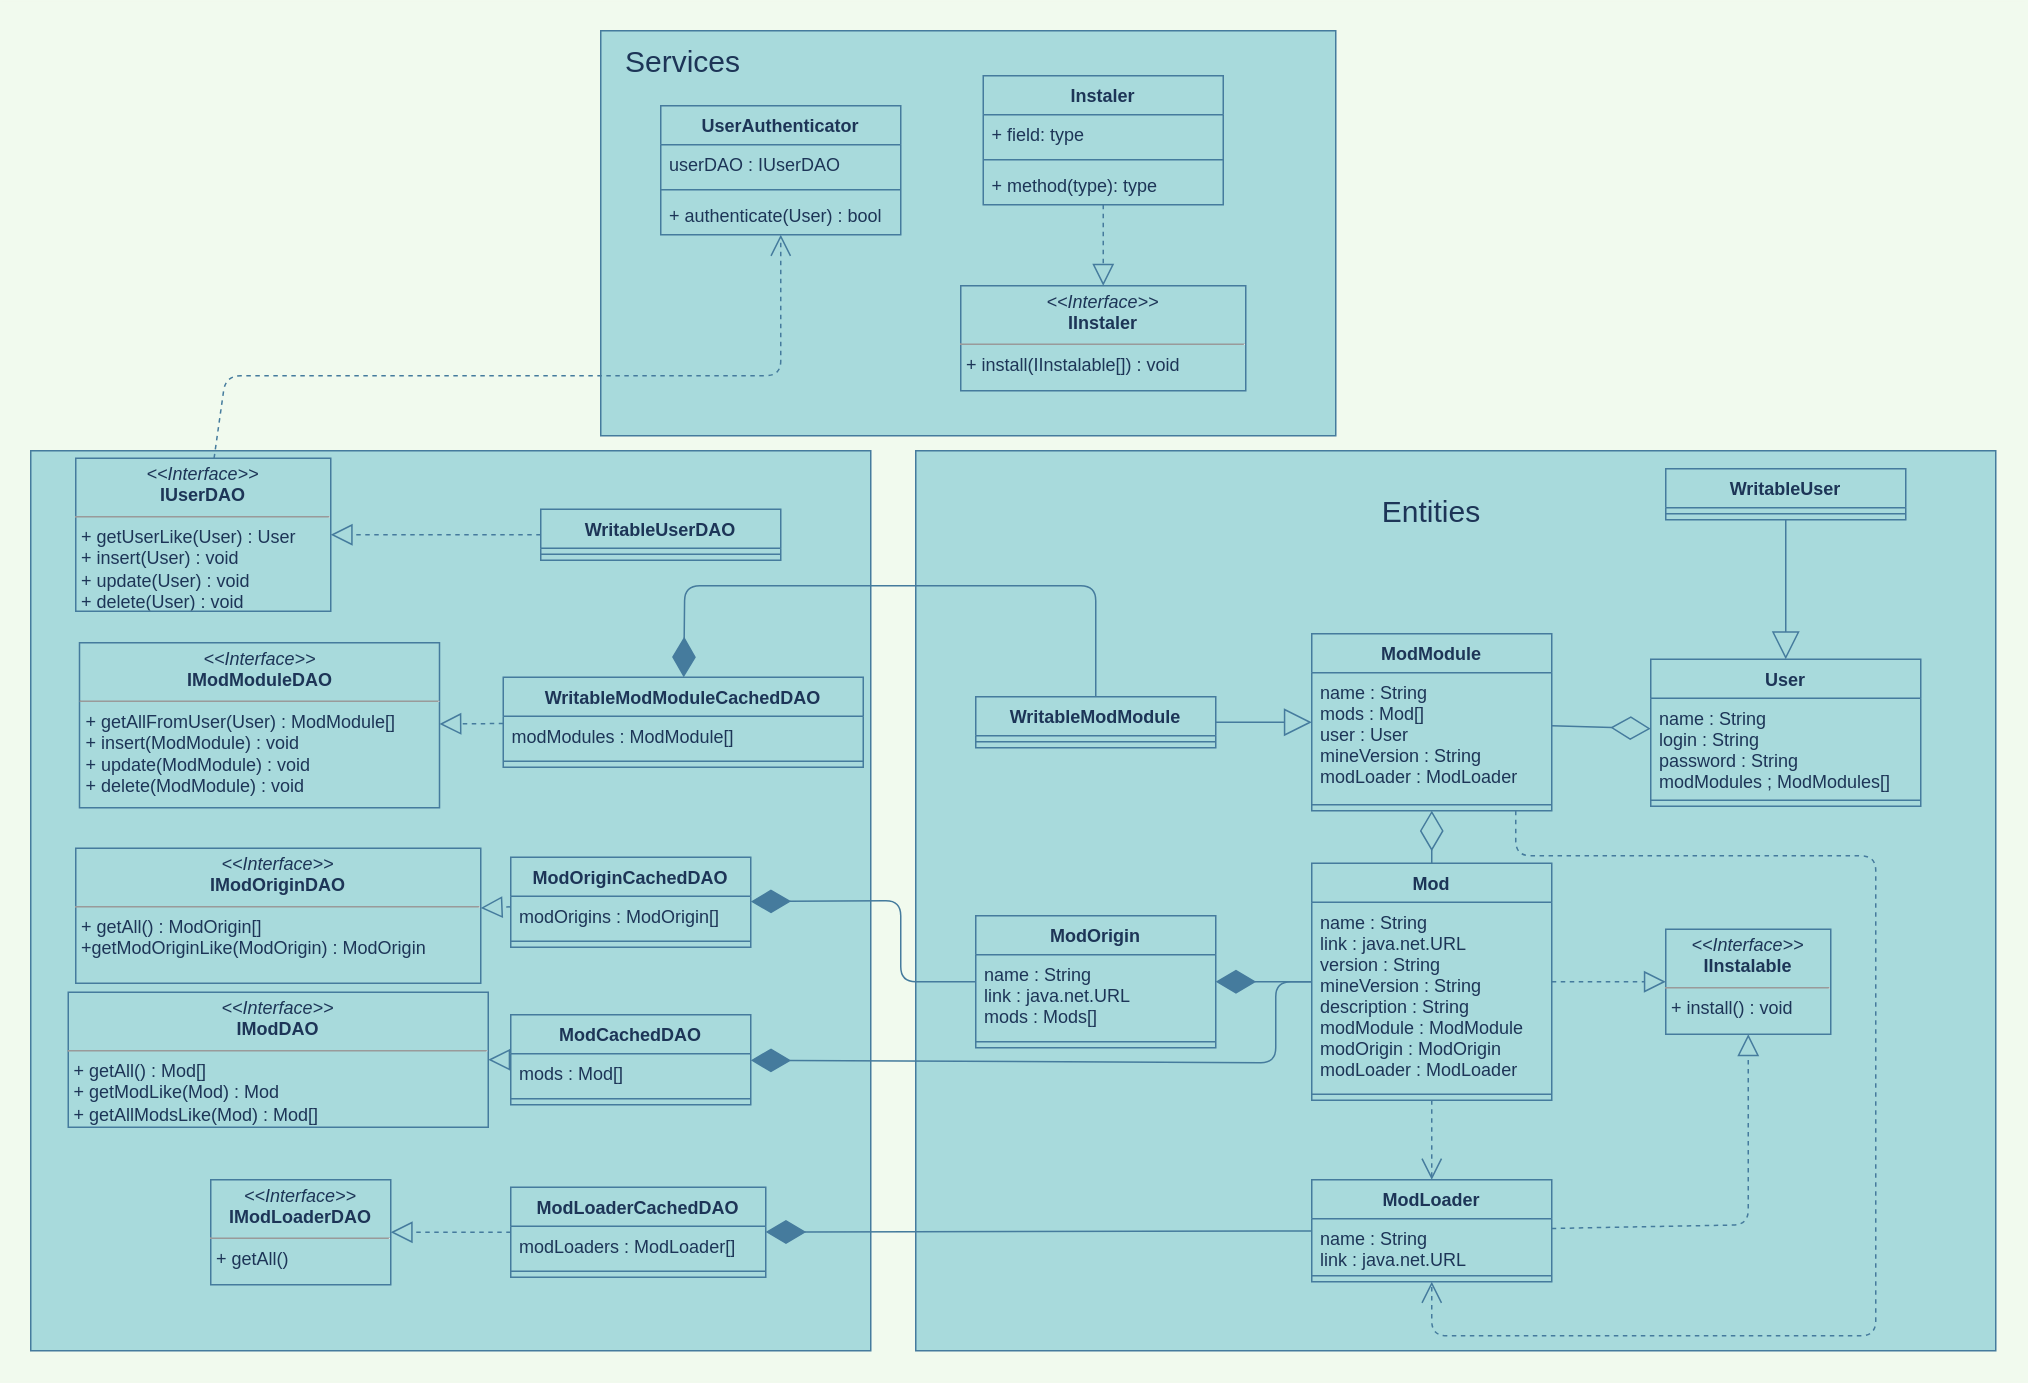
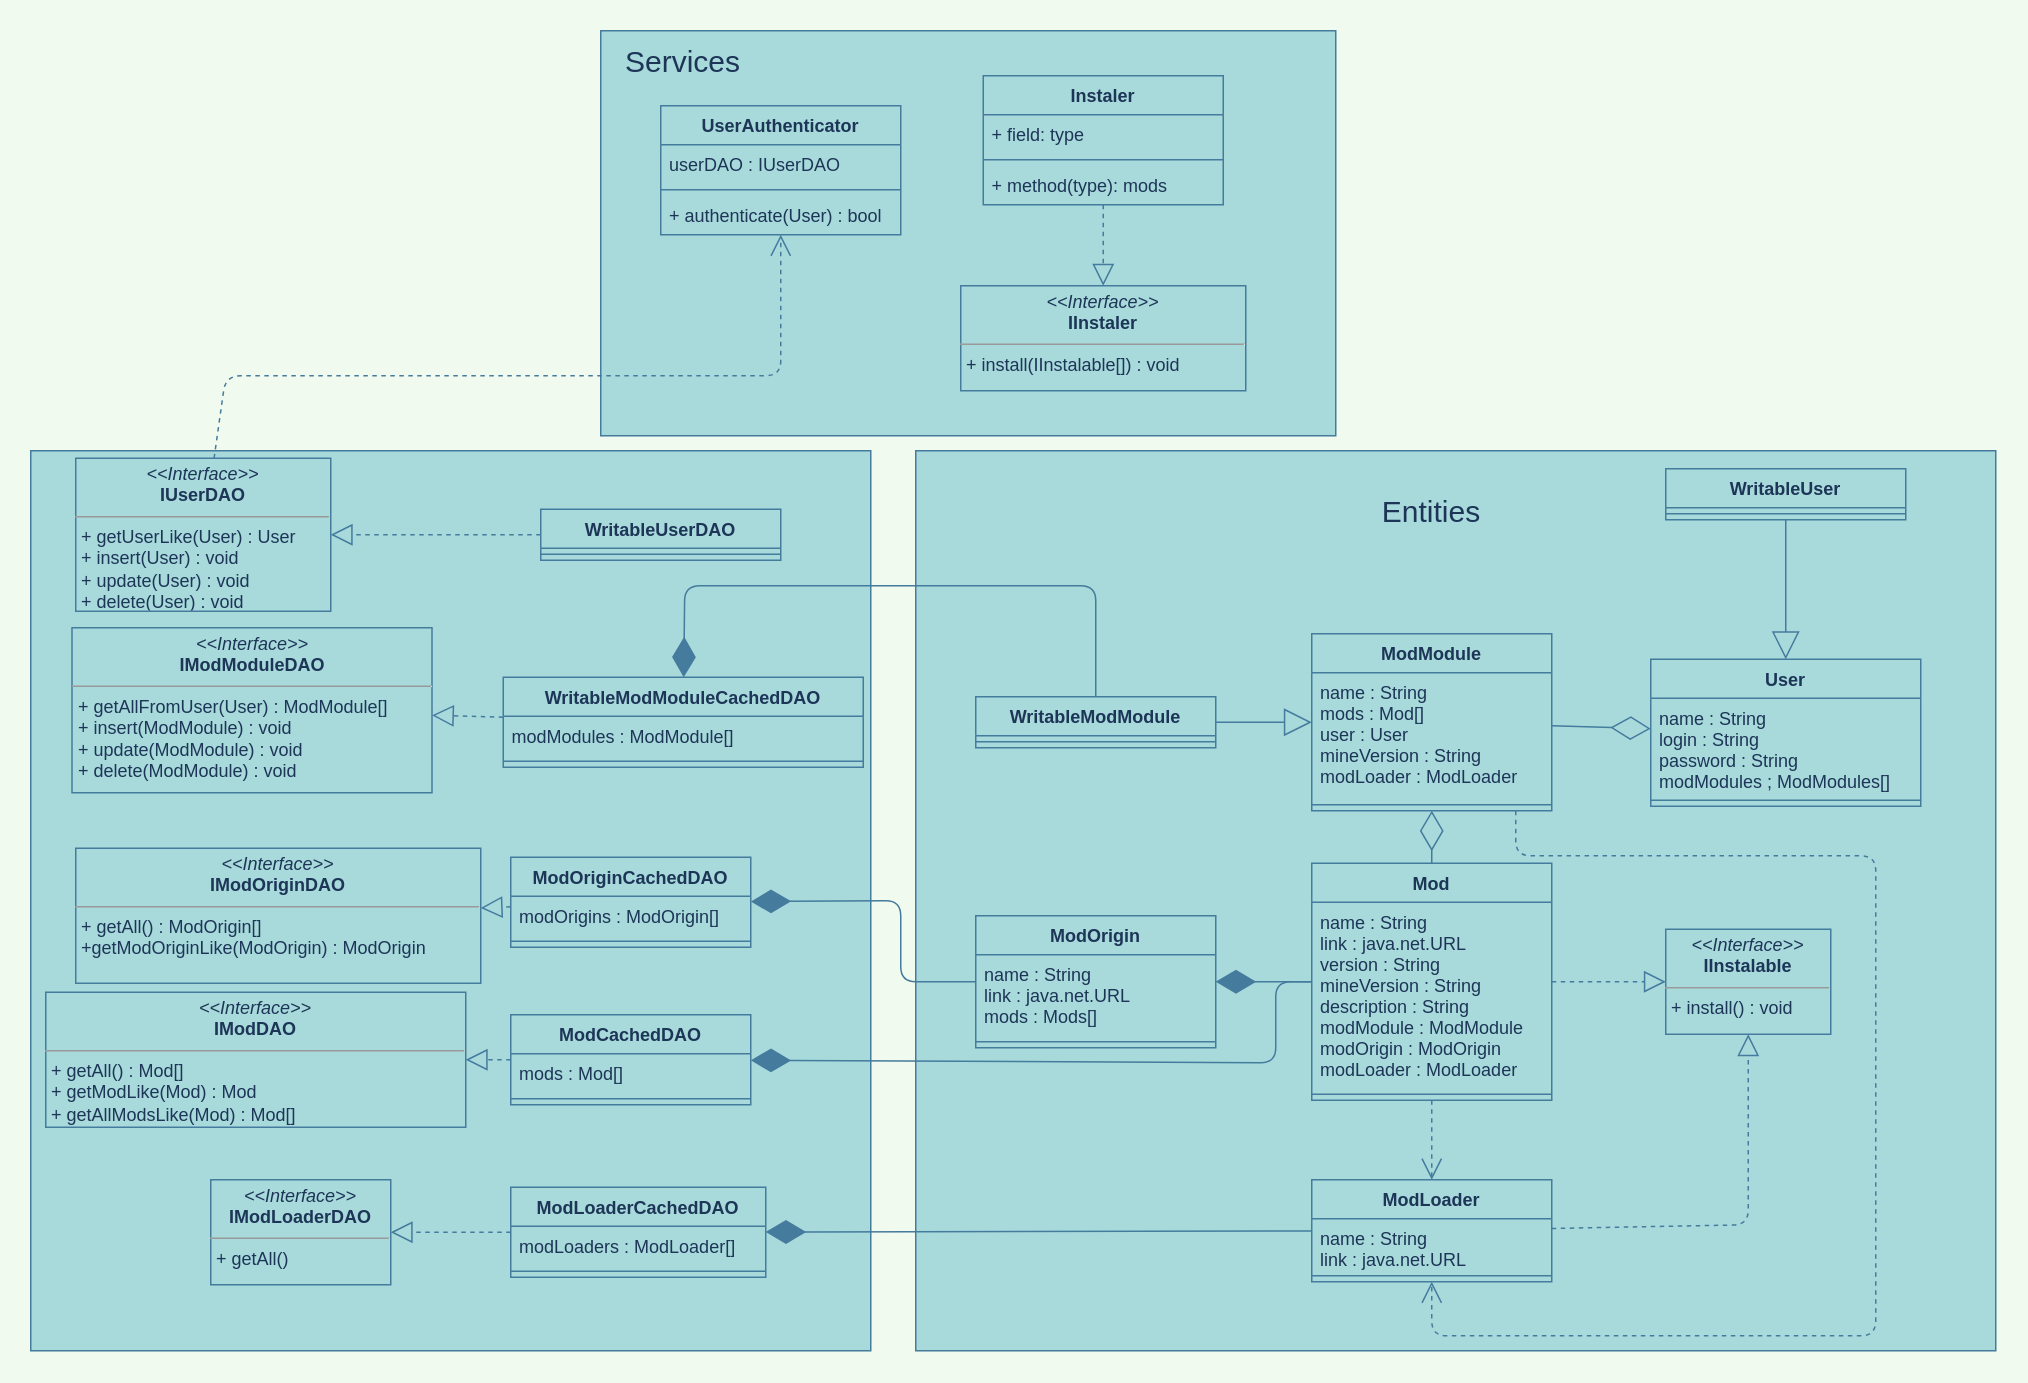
(1085, 186) -> (1085, 186)
(260, 725) -> (252, 710)
(278, 1060) -> (256, 1060)
